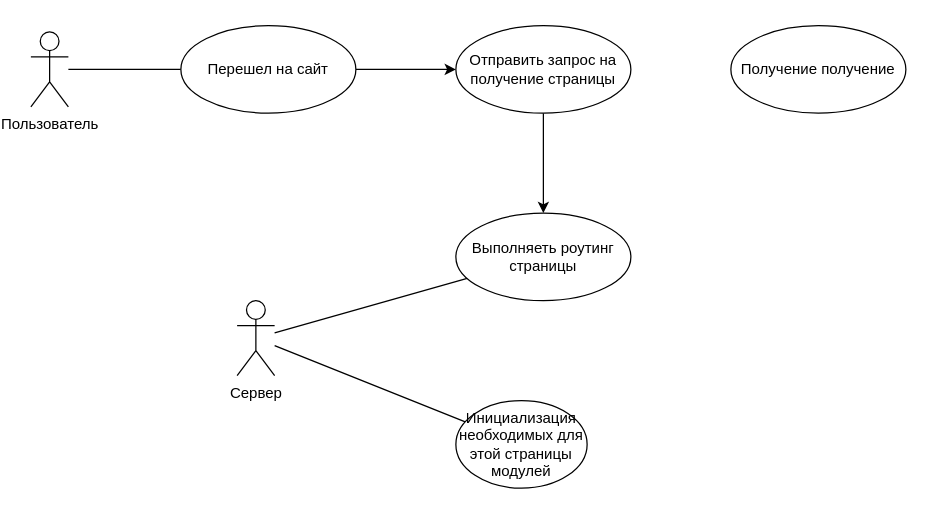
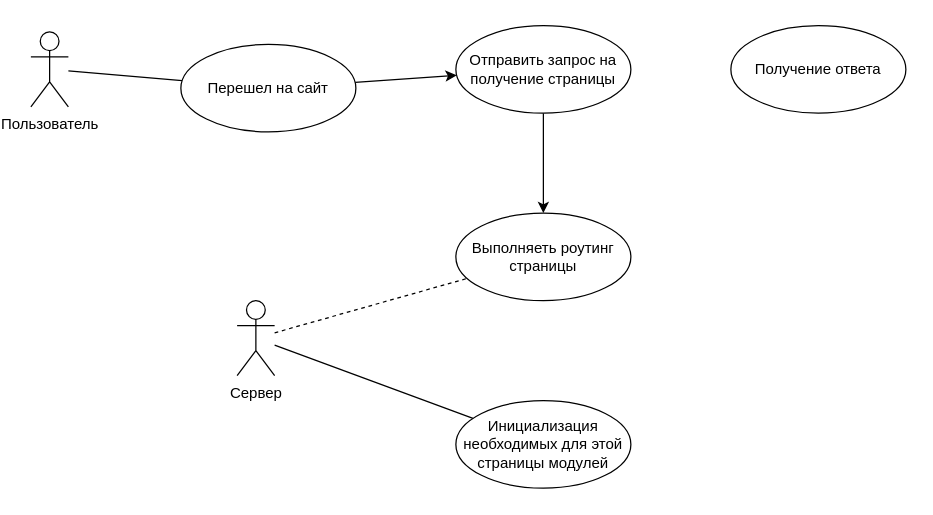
(268, 69) -> (268, 88)
(818, 69) -> (818, 69)
(370, 306) -> (370, 306)
(521, 444) -> (543, 444)
